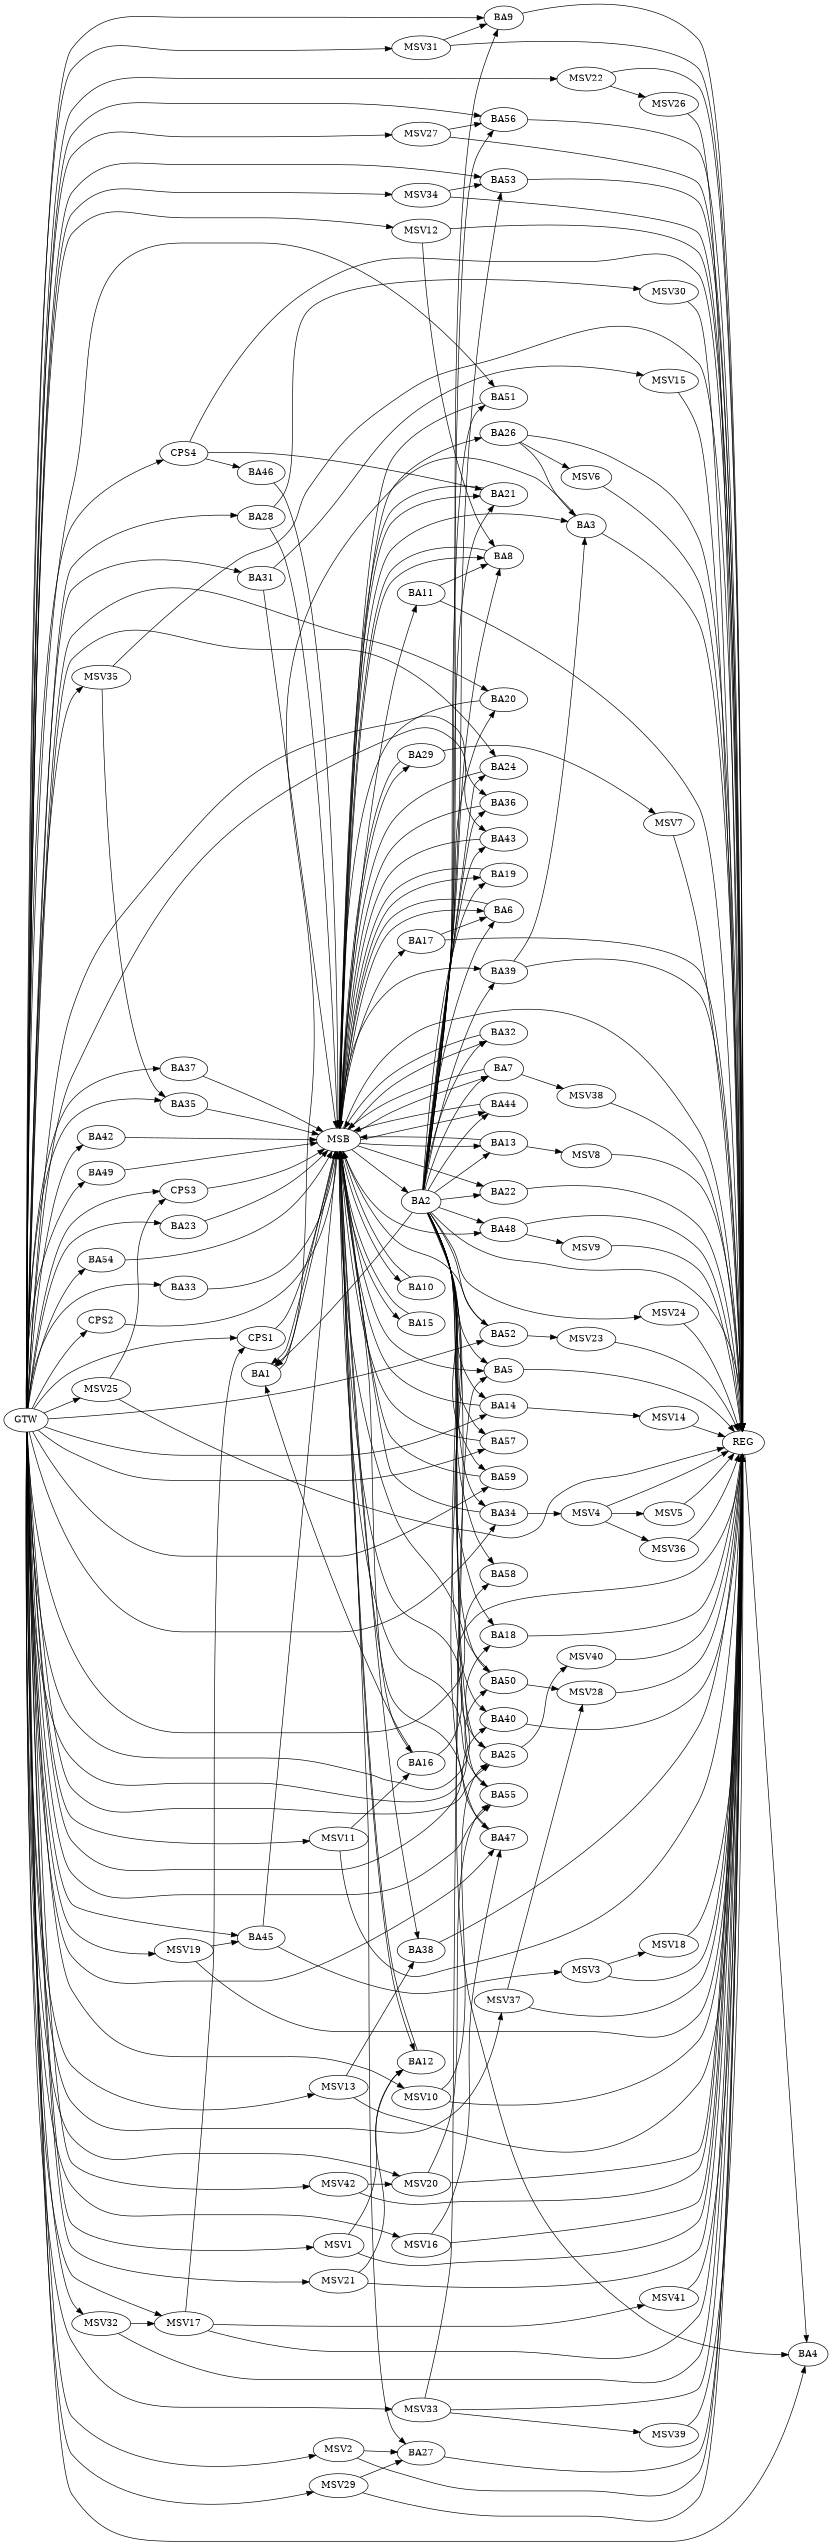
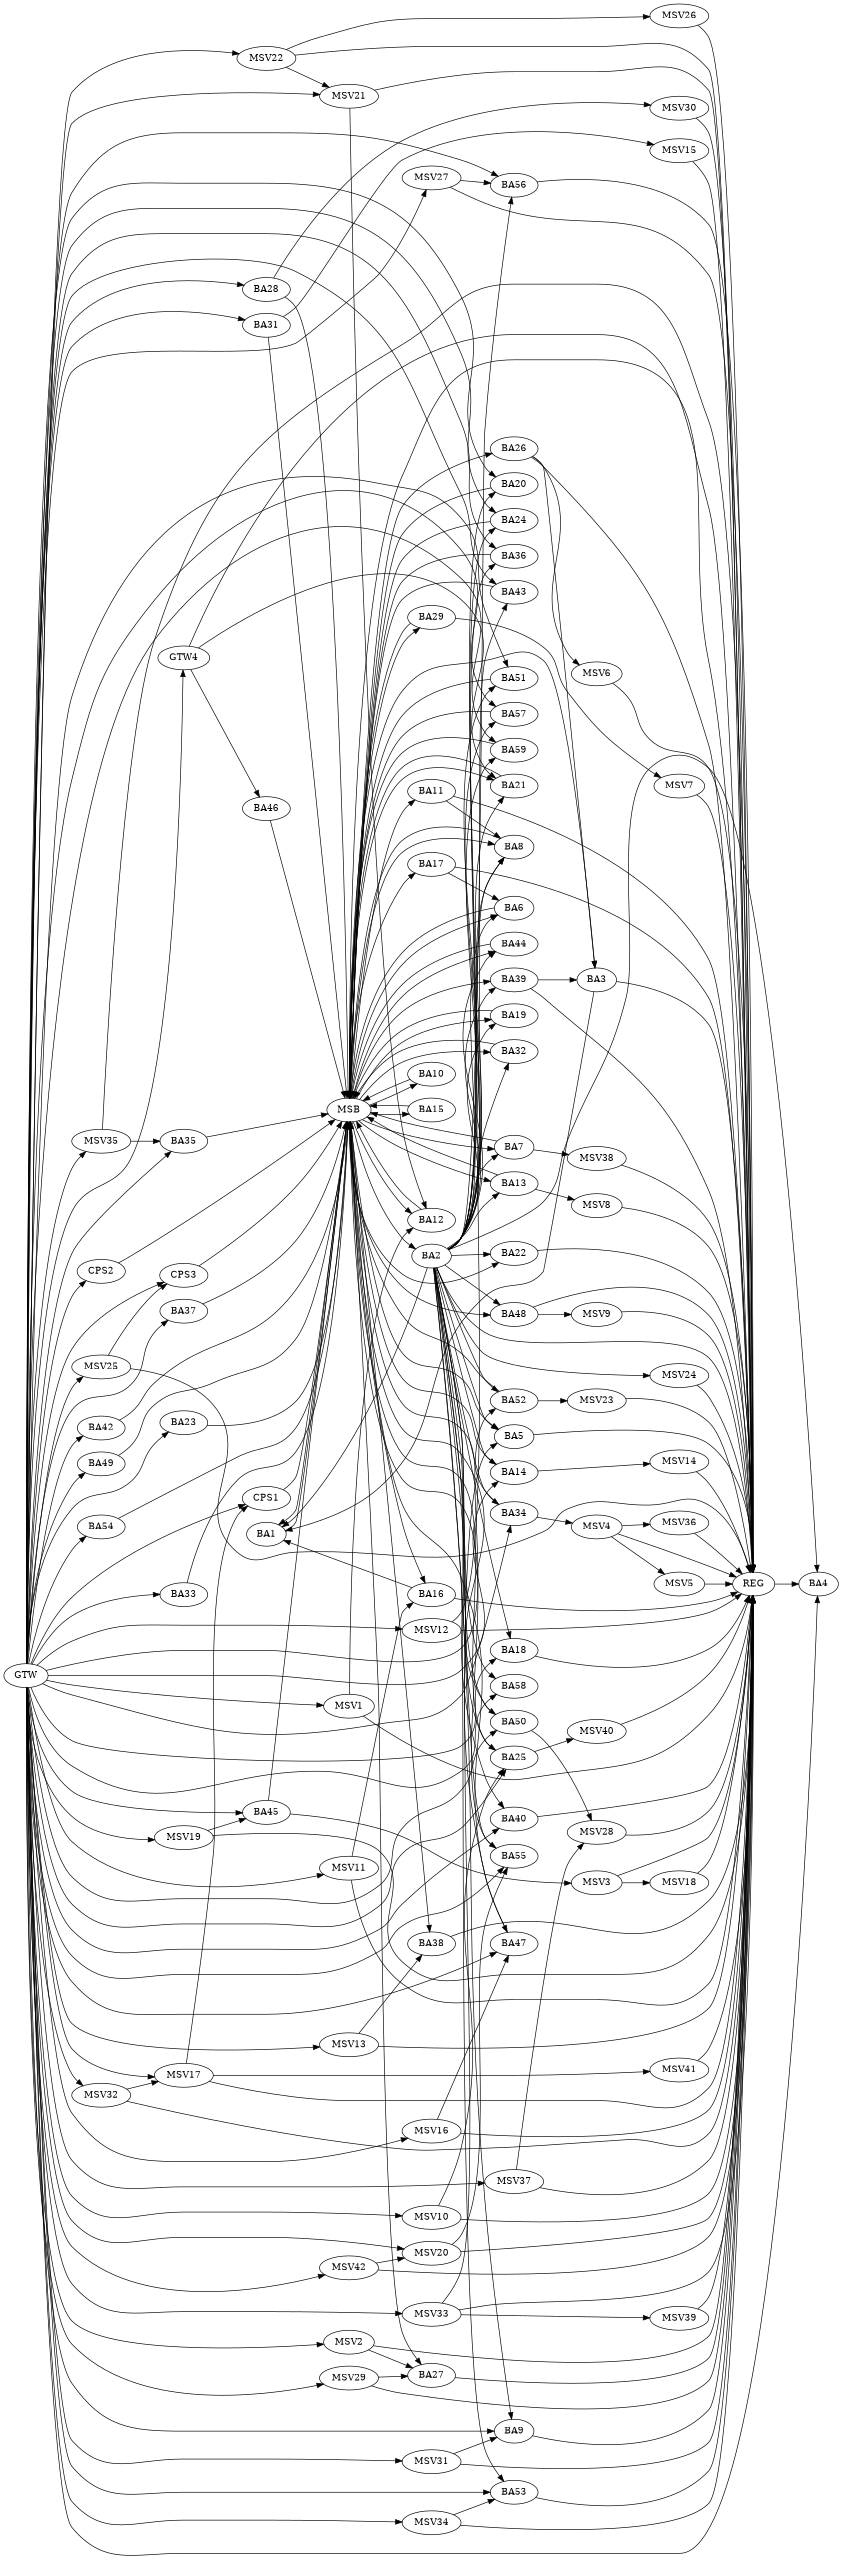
none -> (305, 76)
(184, 453) -> (184, 658)
(651, 1066) -> (698, 499)
